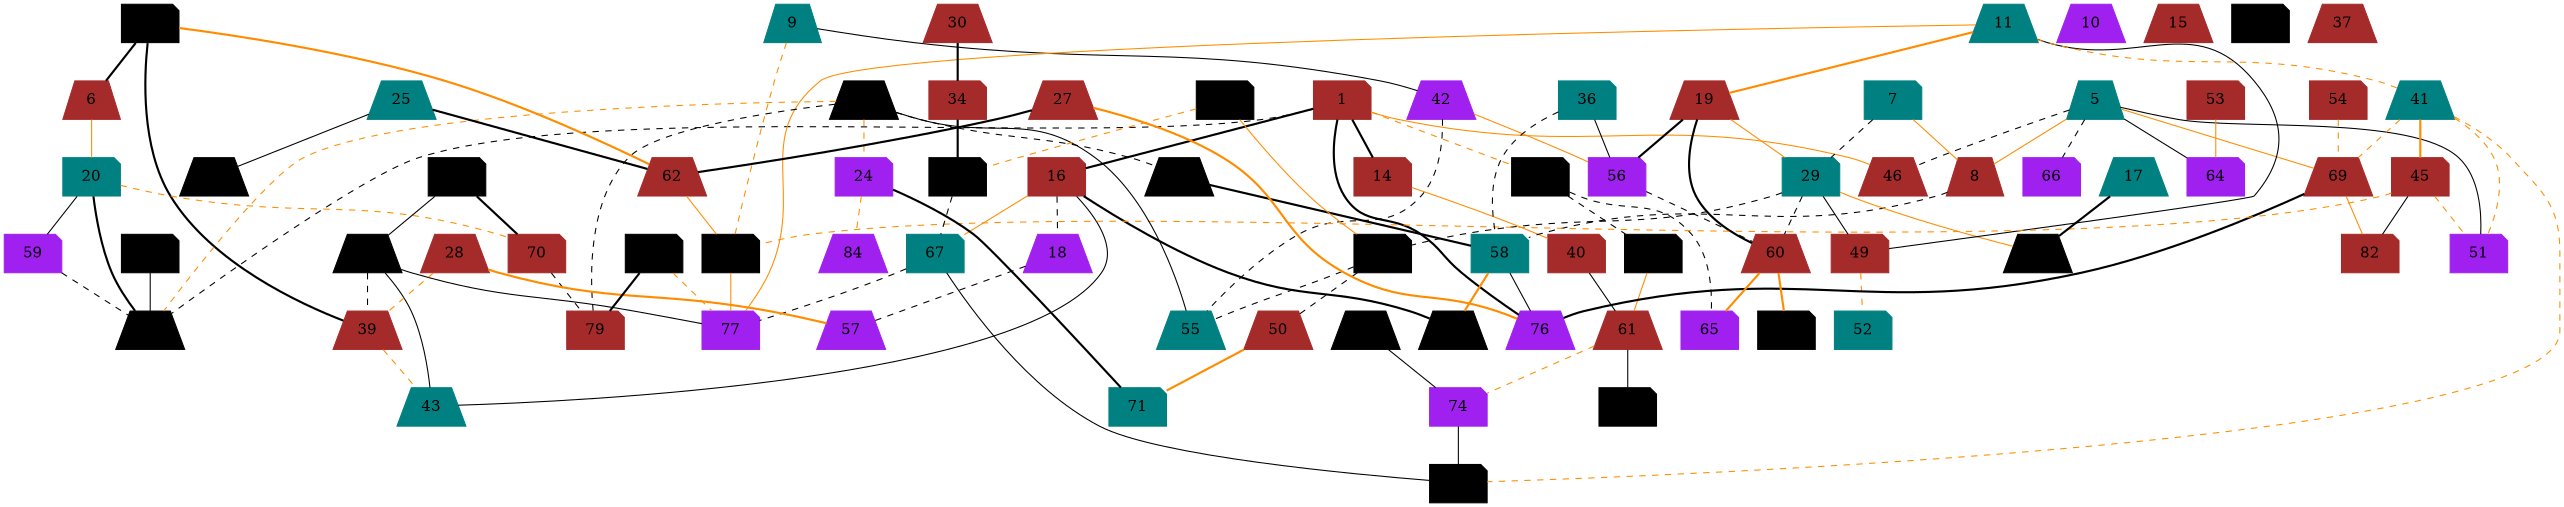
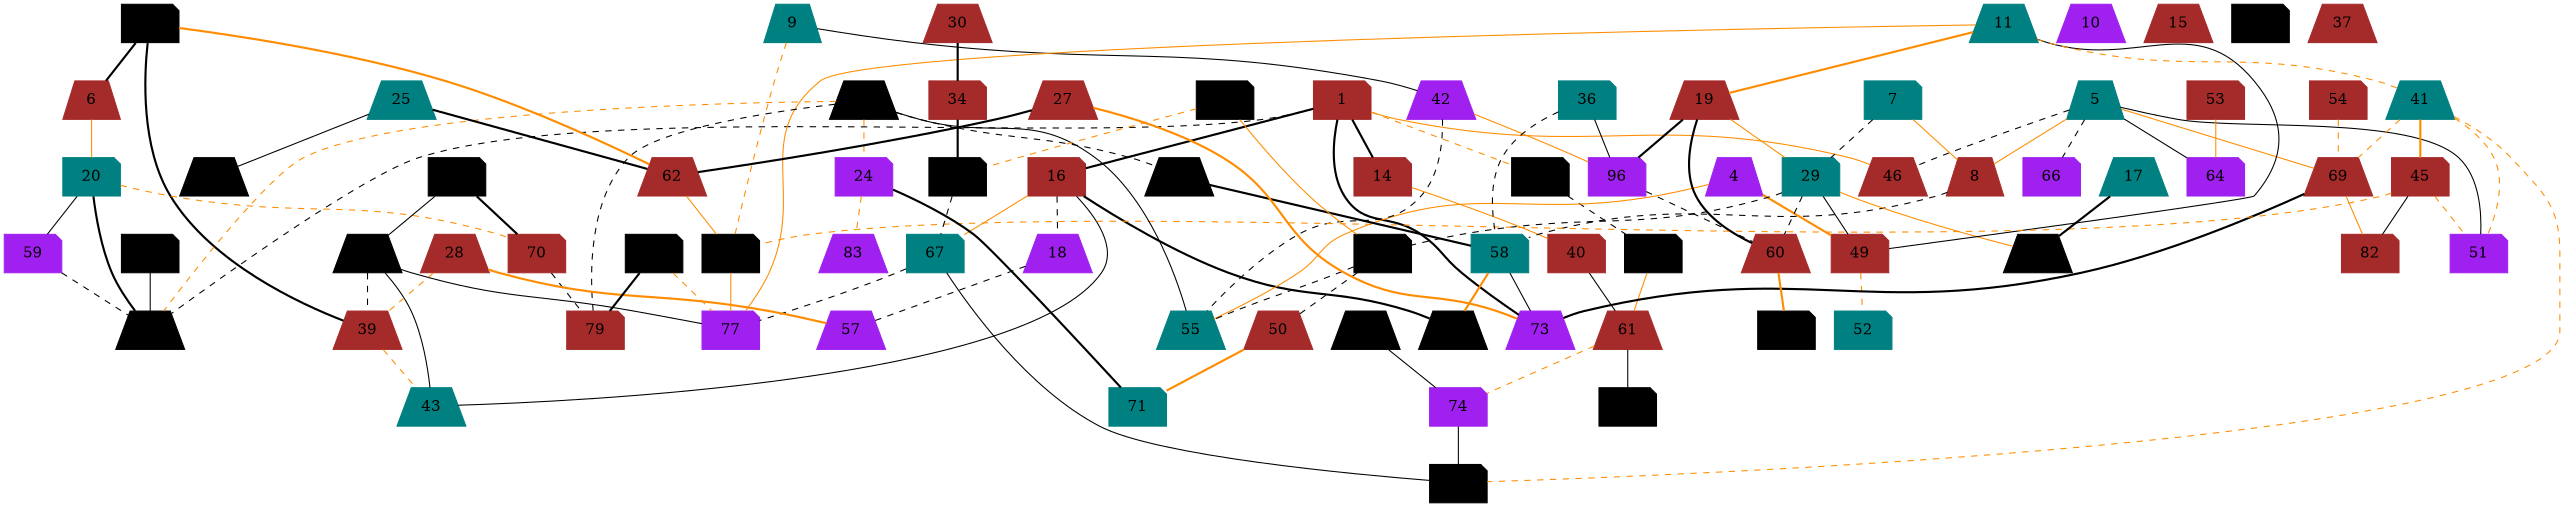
(1617, 177) -> (1617, 177)
none -> (1734, 177)
(853, 254) -> (853, 254)
(1540, 330) -> (1540, 330)
(1710, 330) -> none
